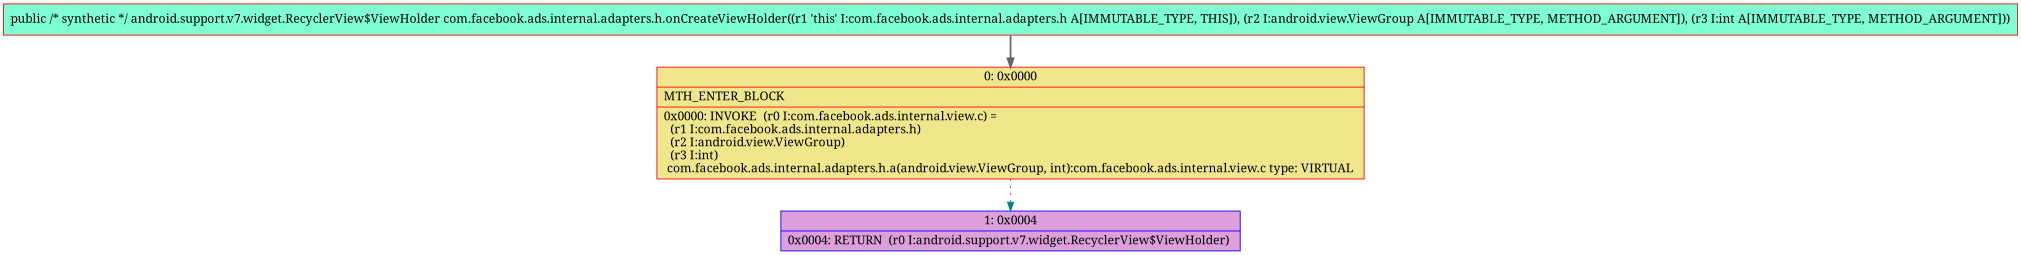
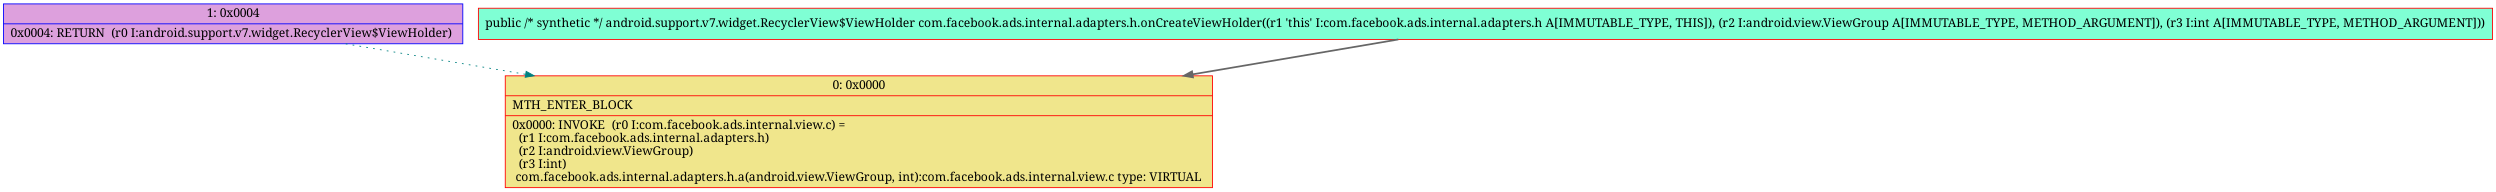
(1011, 191) -> (436, 59)
